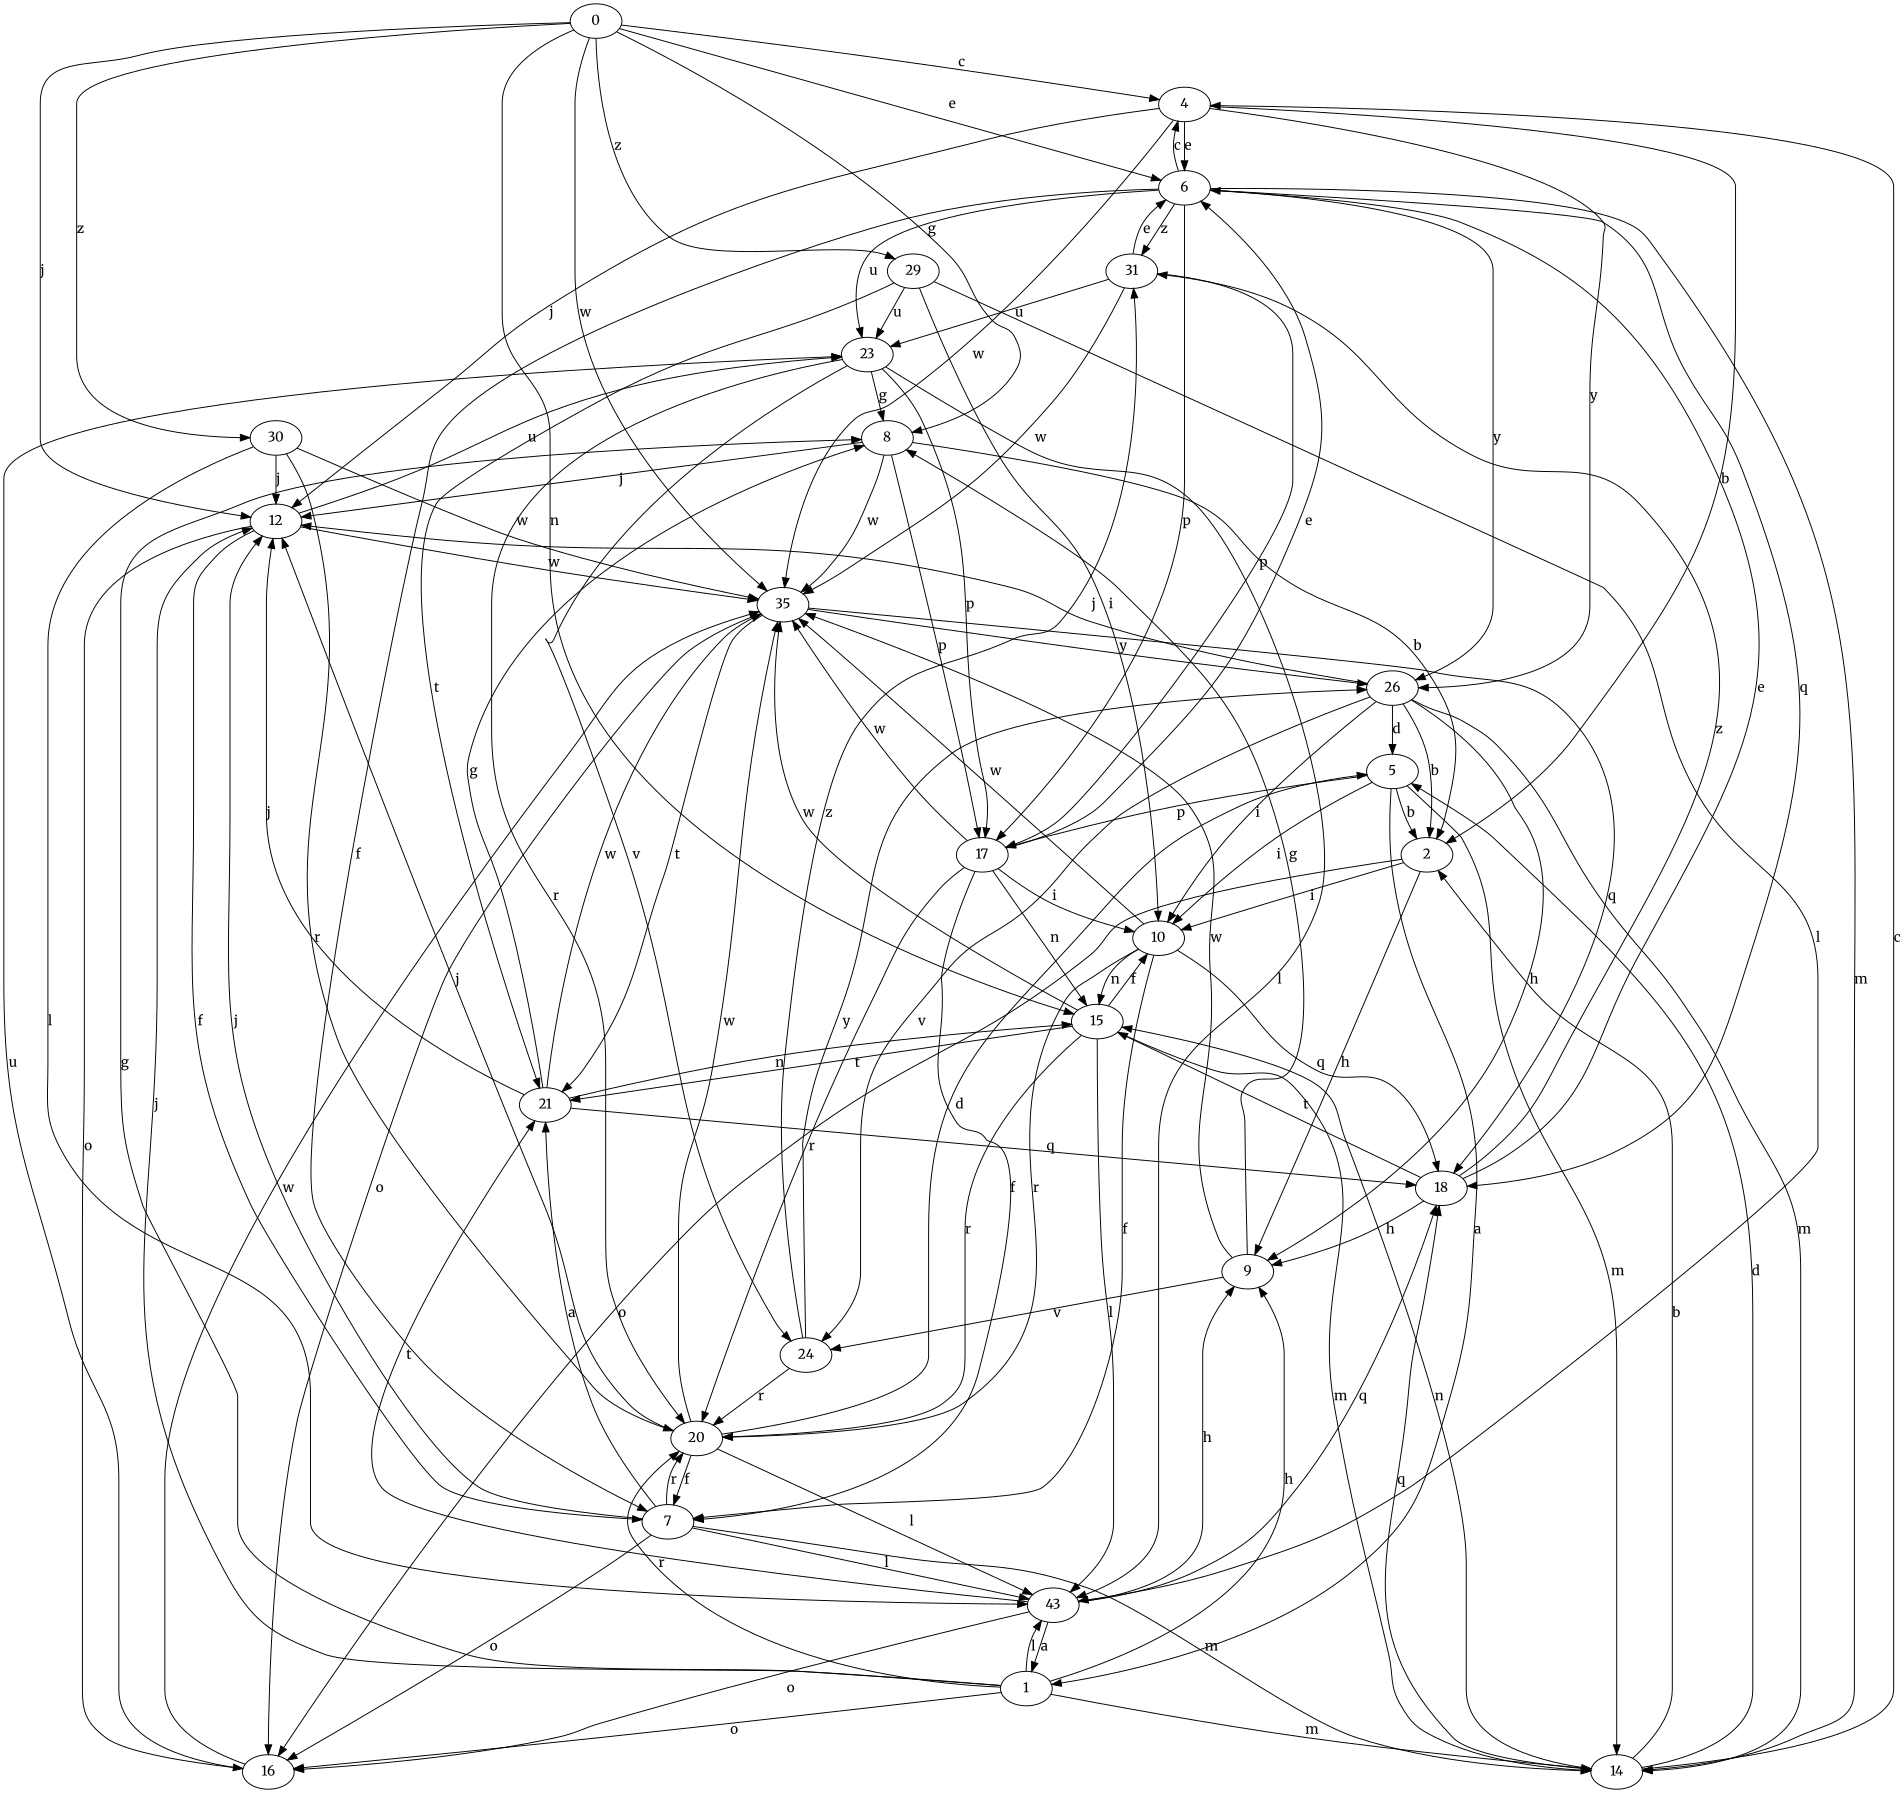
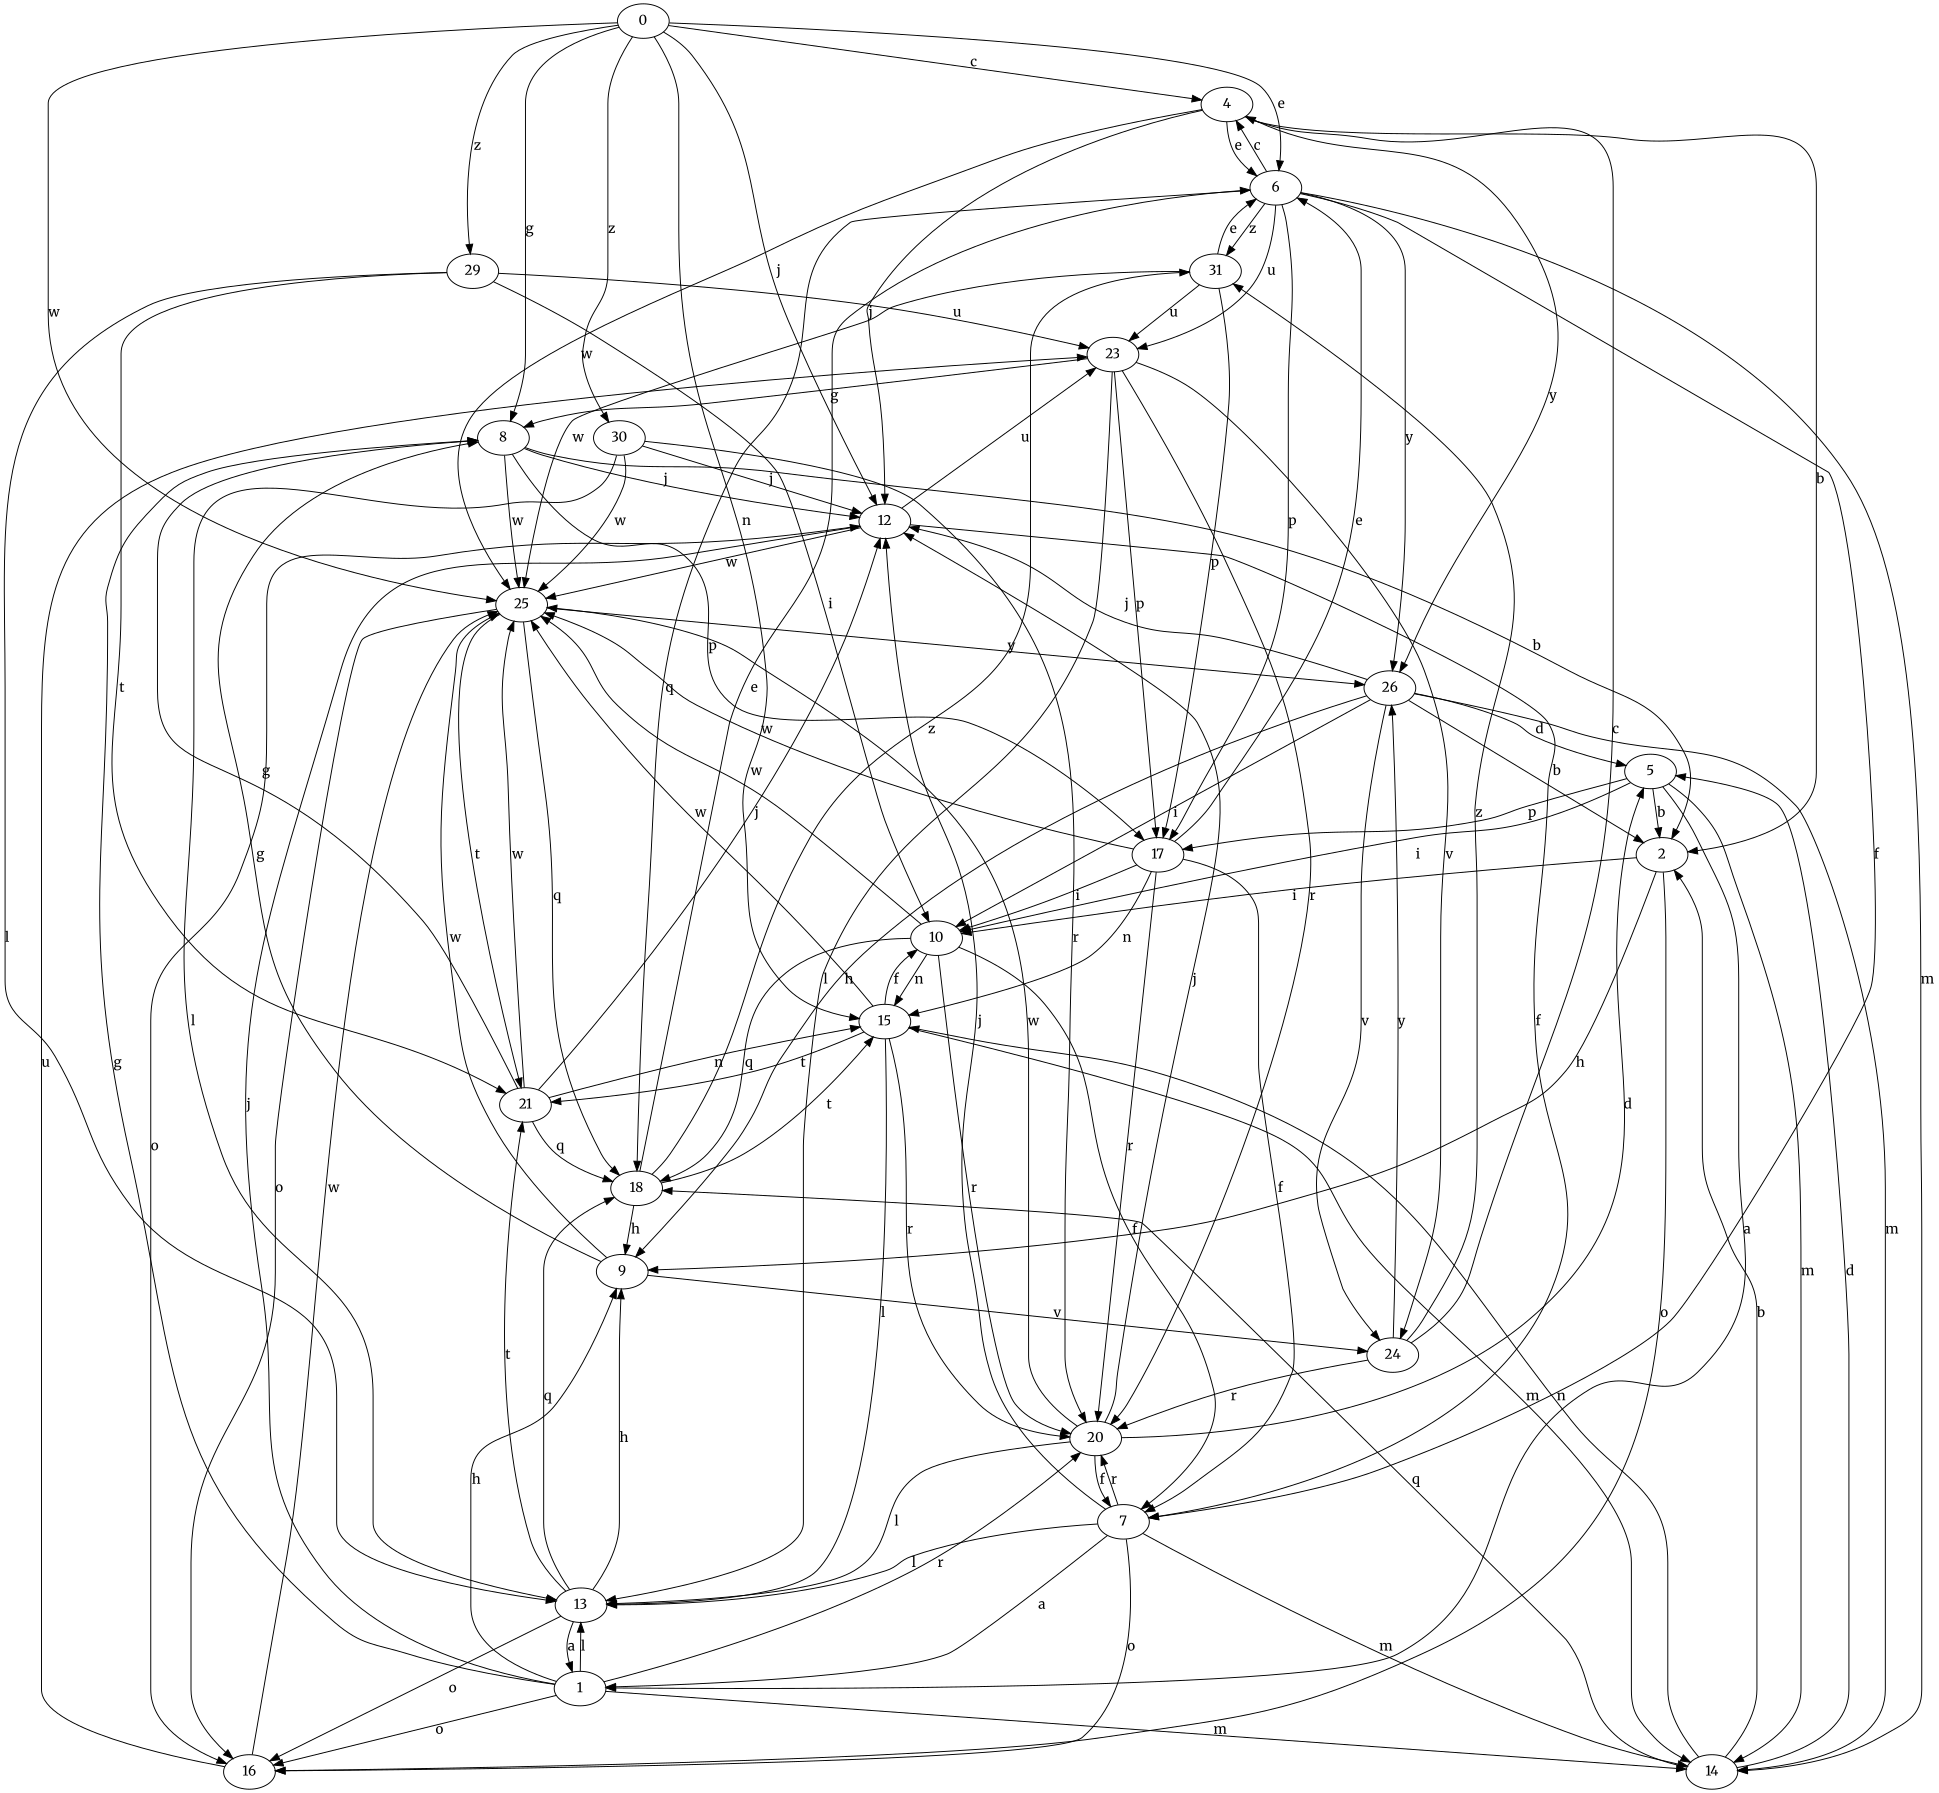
(783, 605) -> (522, 605)
(1894, 731) -> (1613, 588)
(570, 1329) -> (882, 1669)
(1053, 1605) -> (581, 1605)
